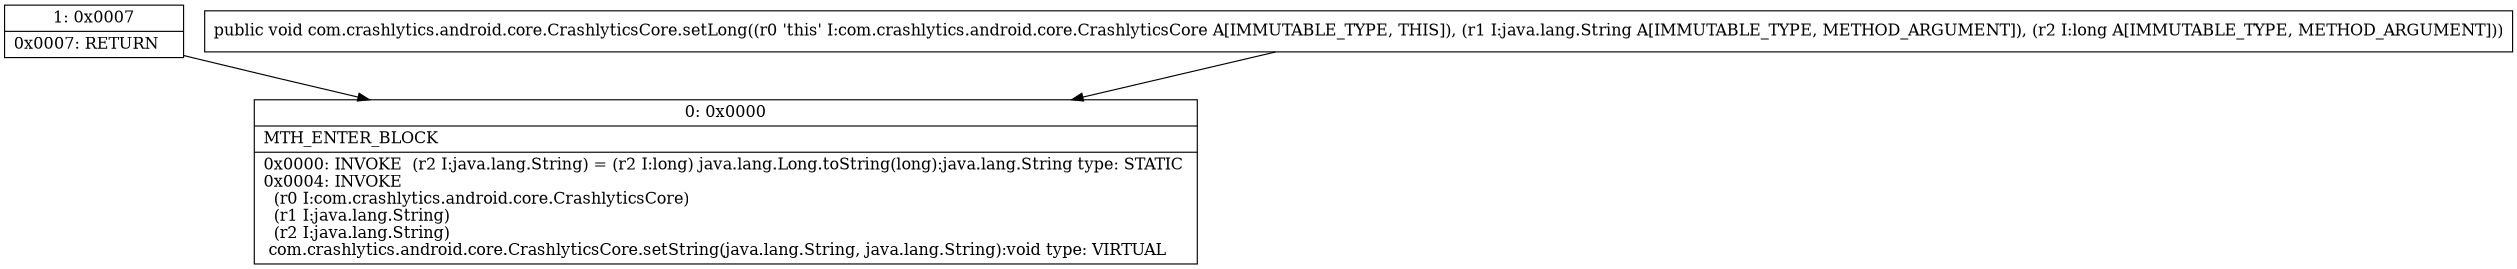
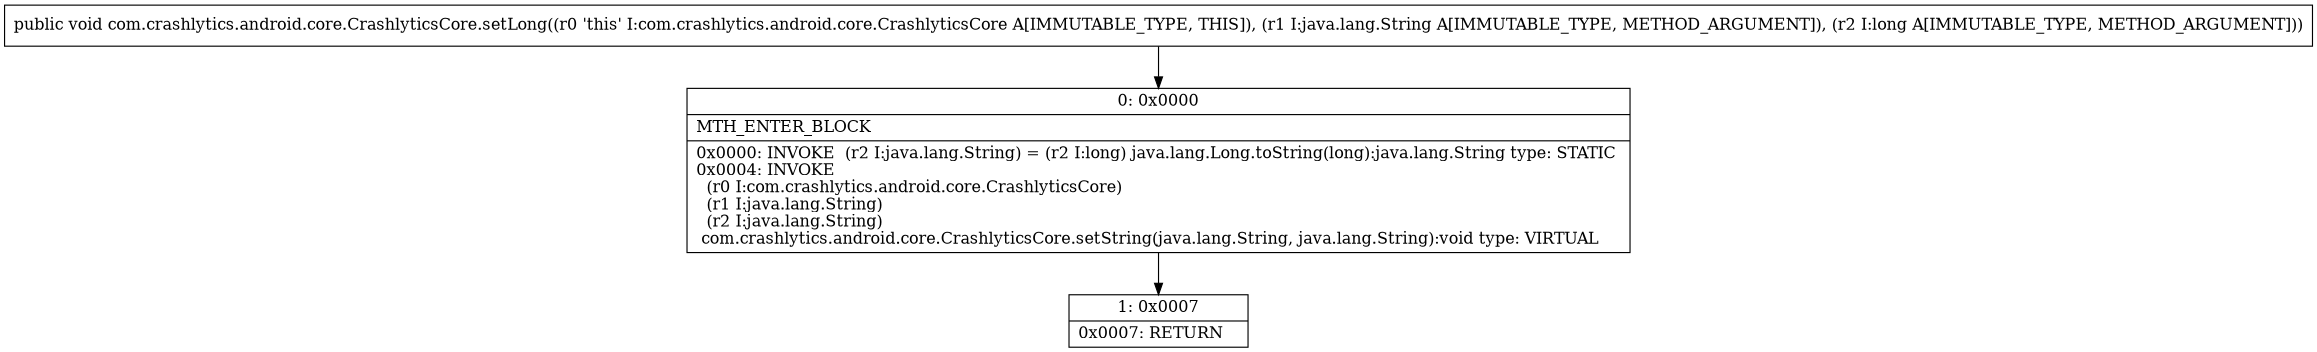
(271, 77) -> (1159, 268)
